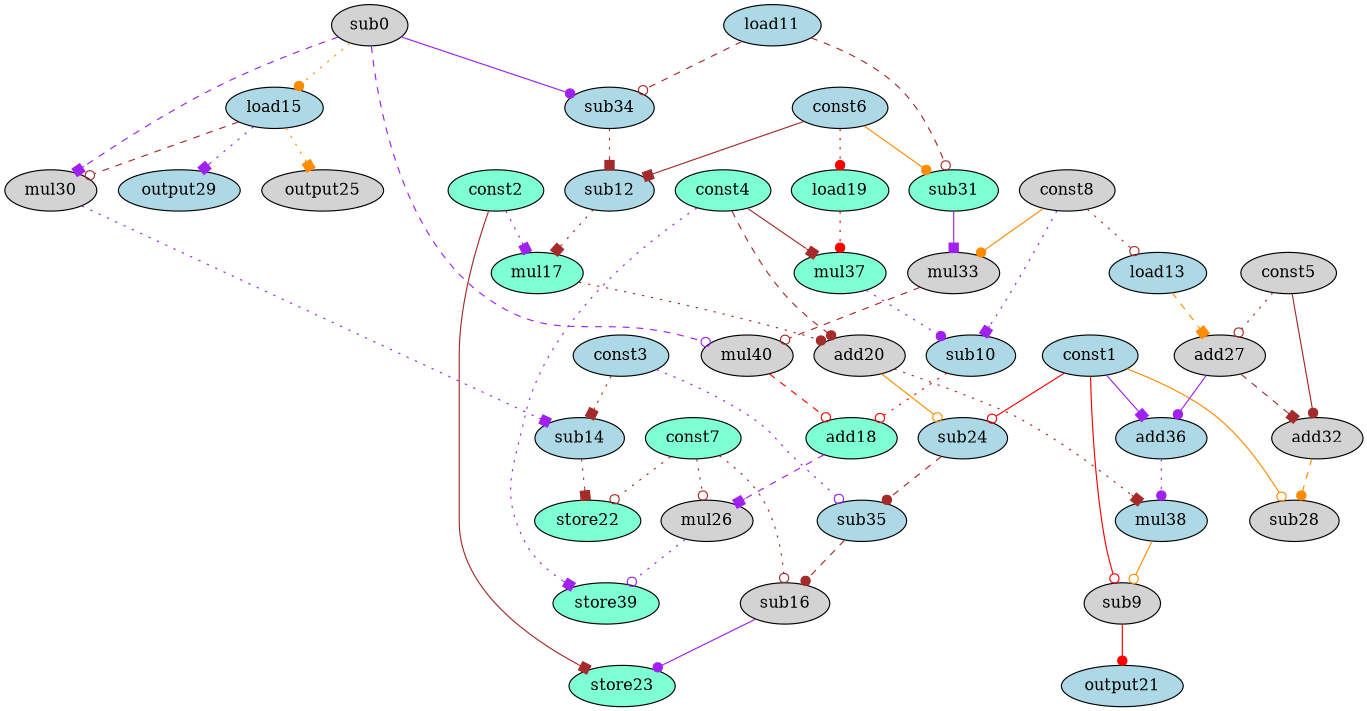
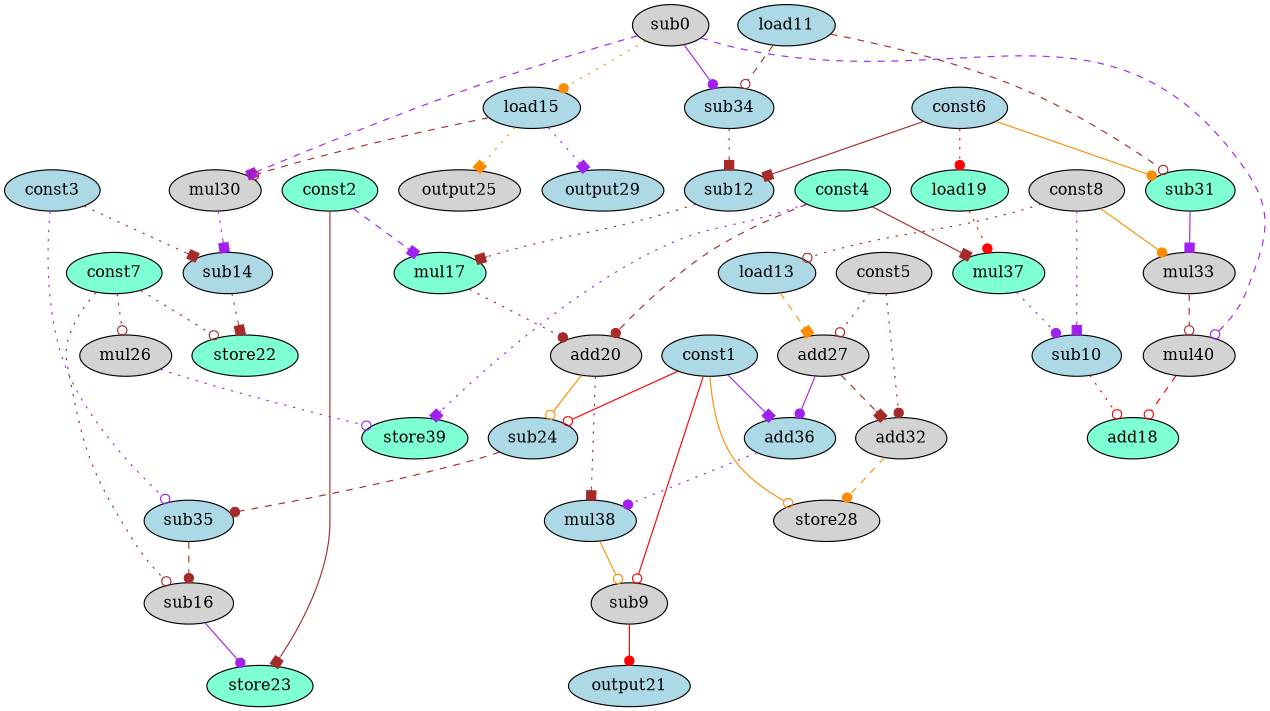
(514, 227) -> (380, 228)
(1302, 351) -> (892, 351)
(785, 477) -> none
(1294, 521) -> (827, 521)
